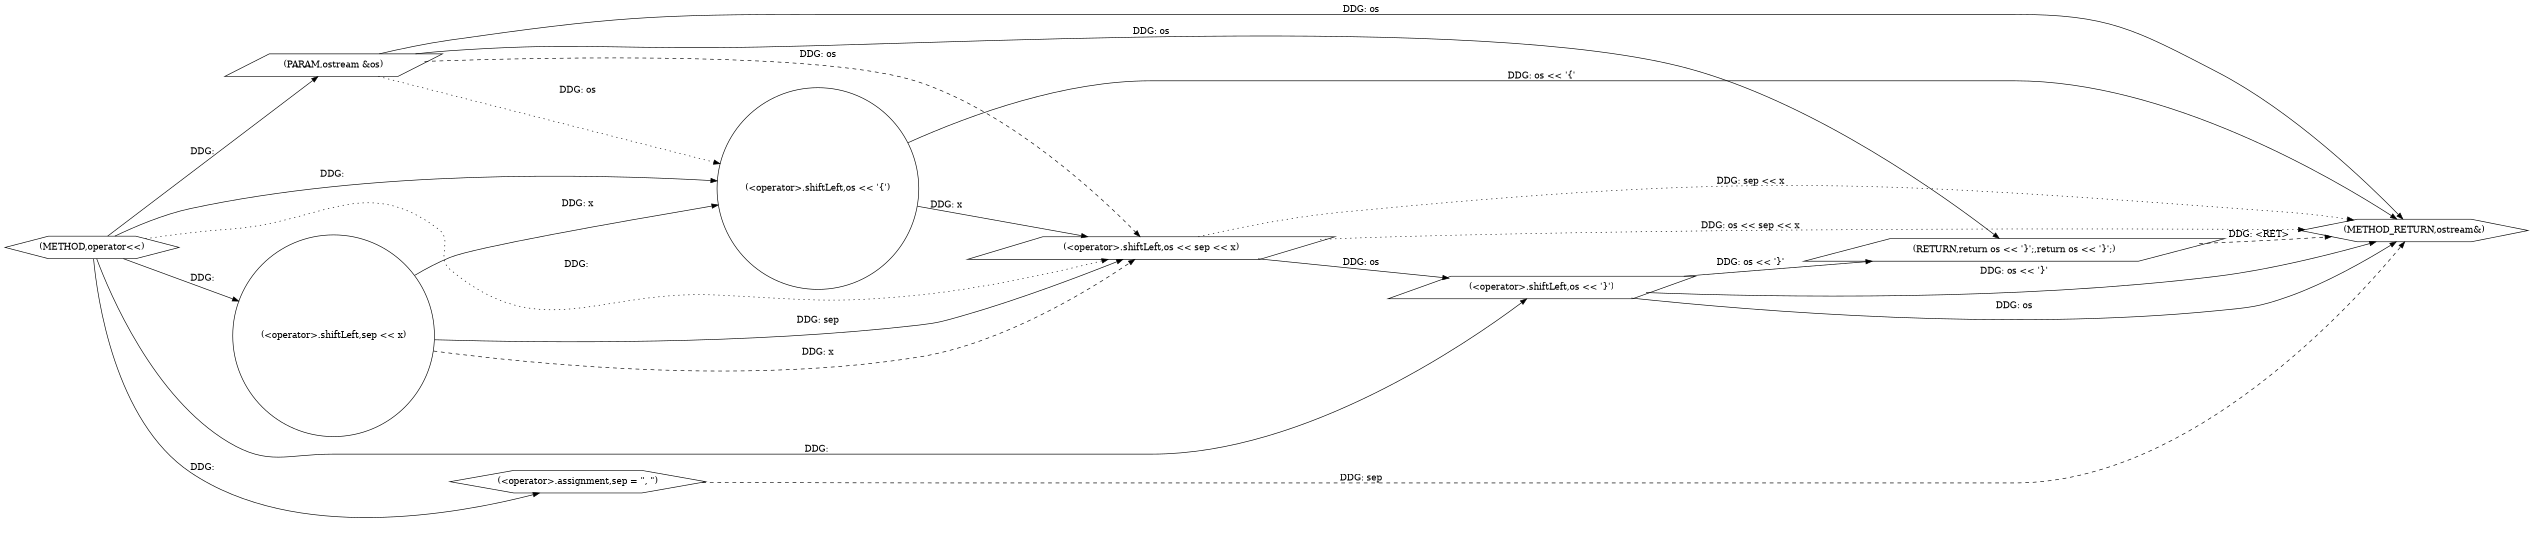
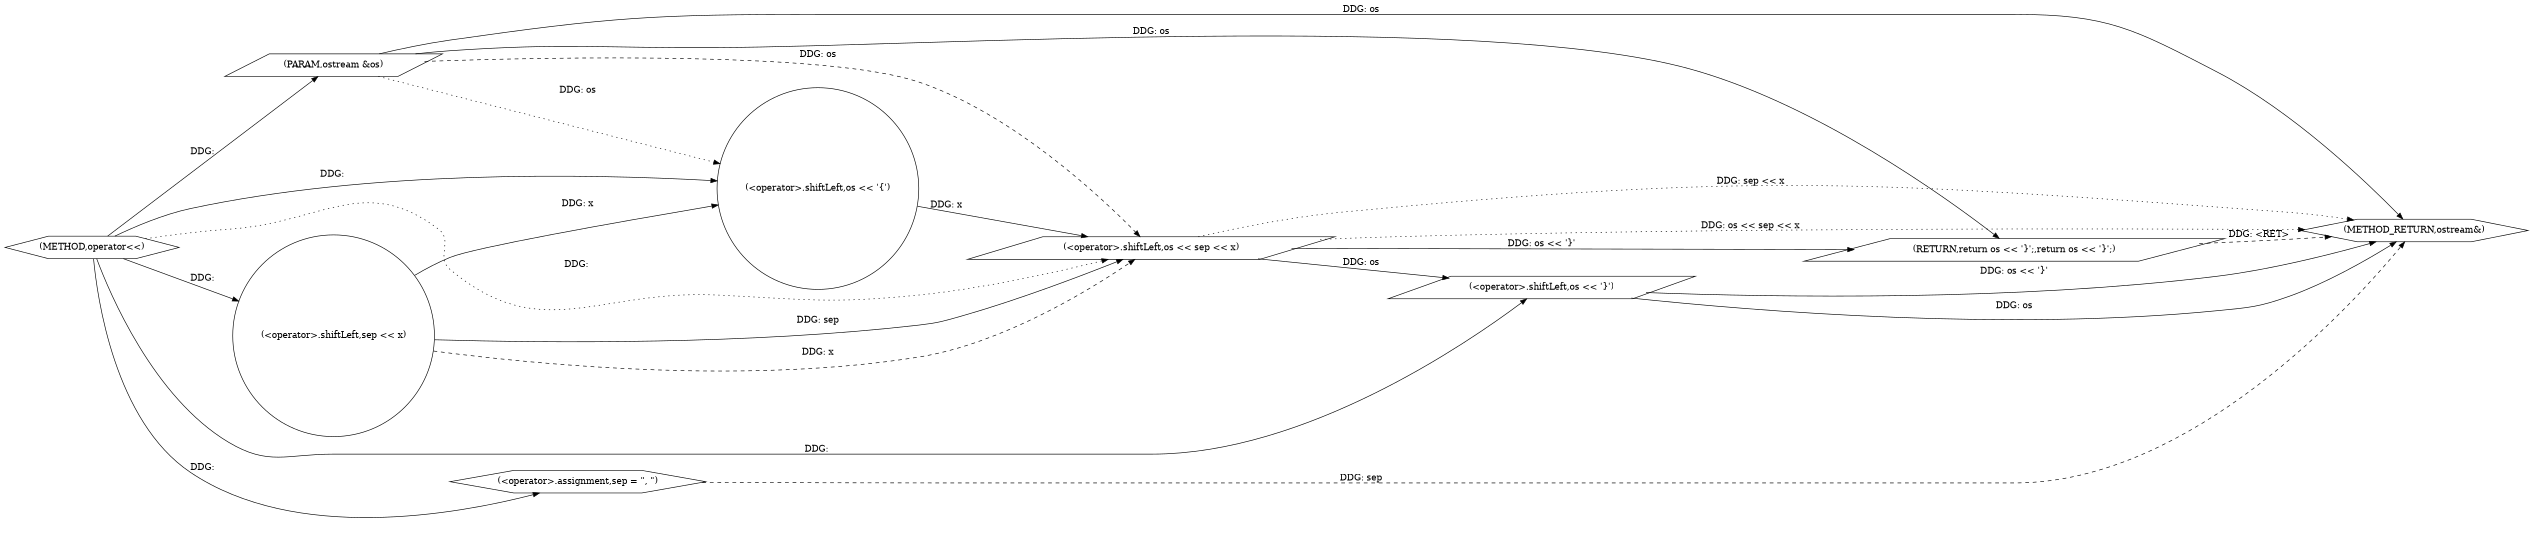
(1659, 81) -> none
(1775, 269) -> (1570, 249)
